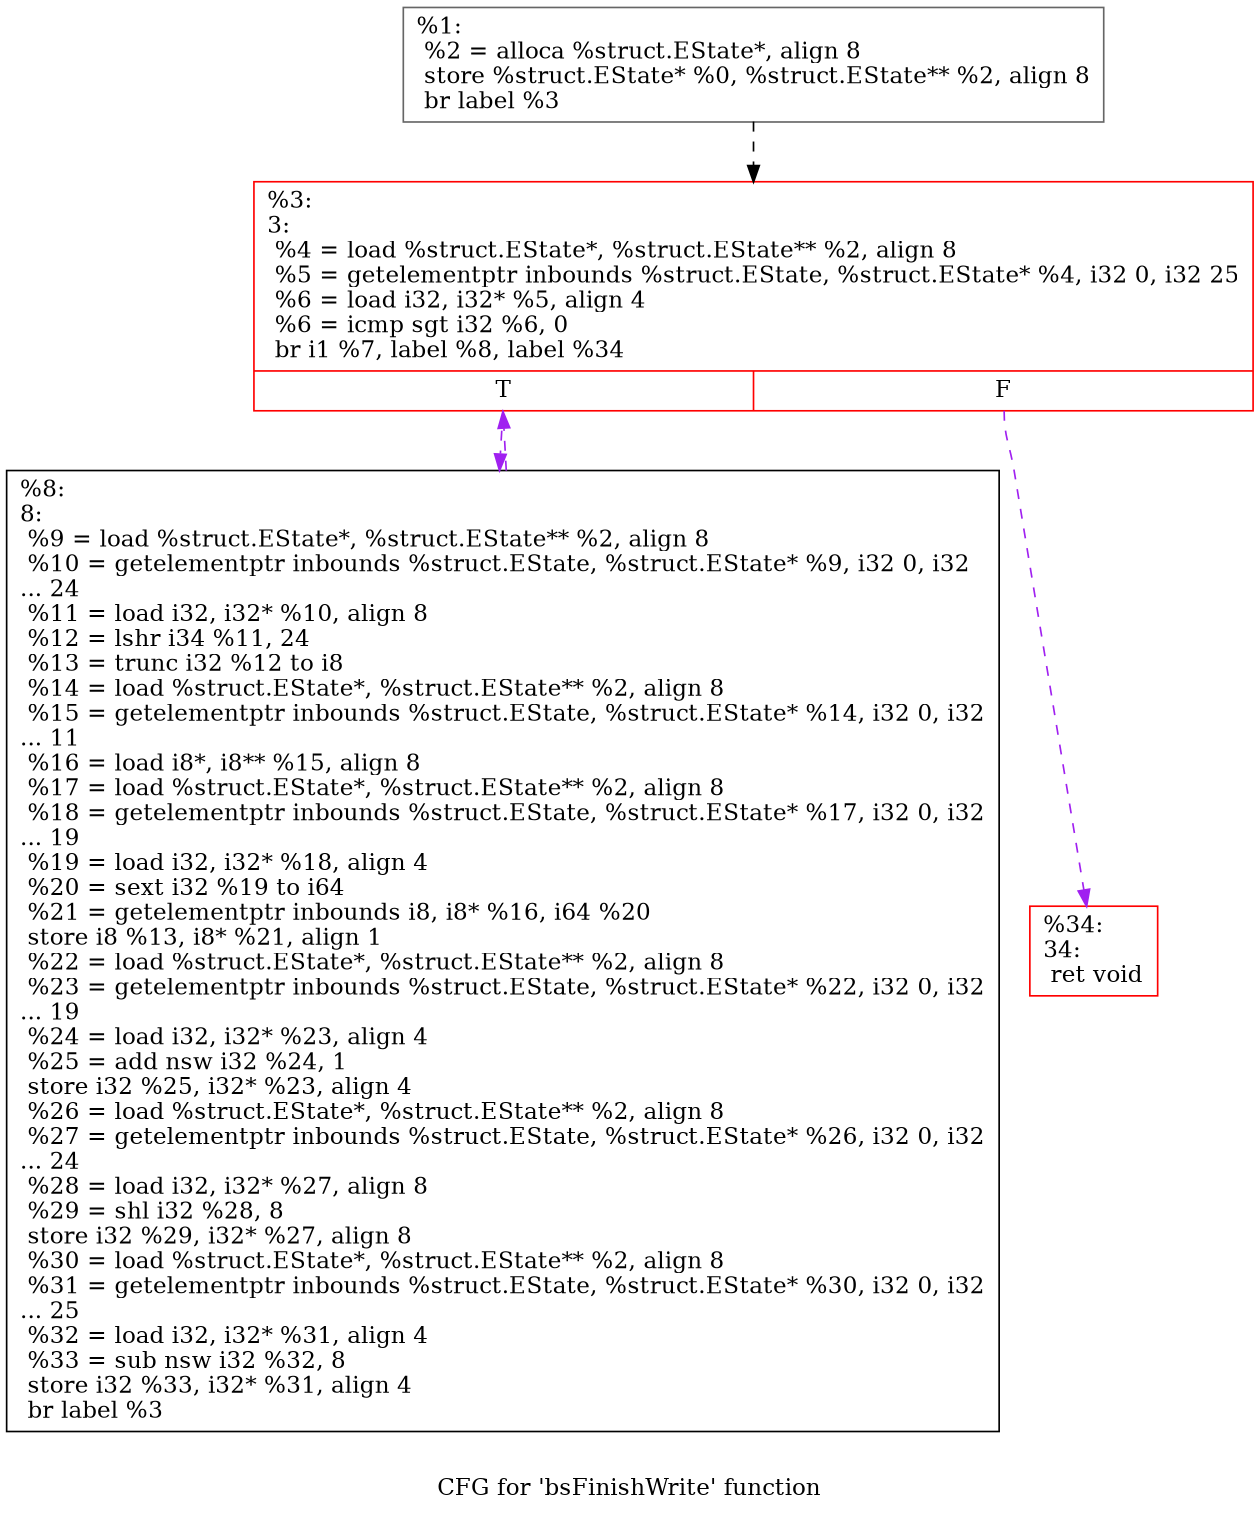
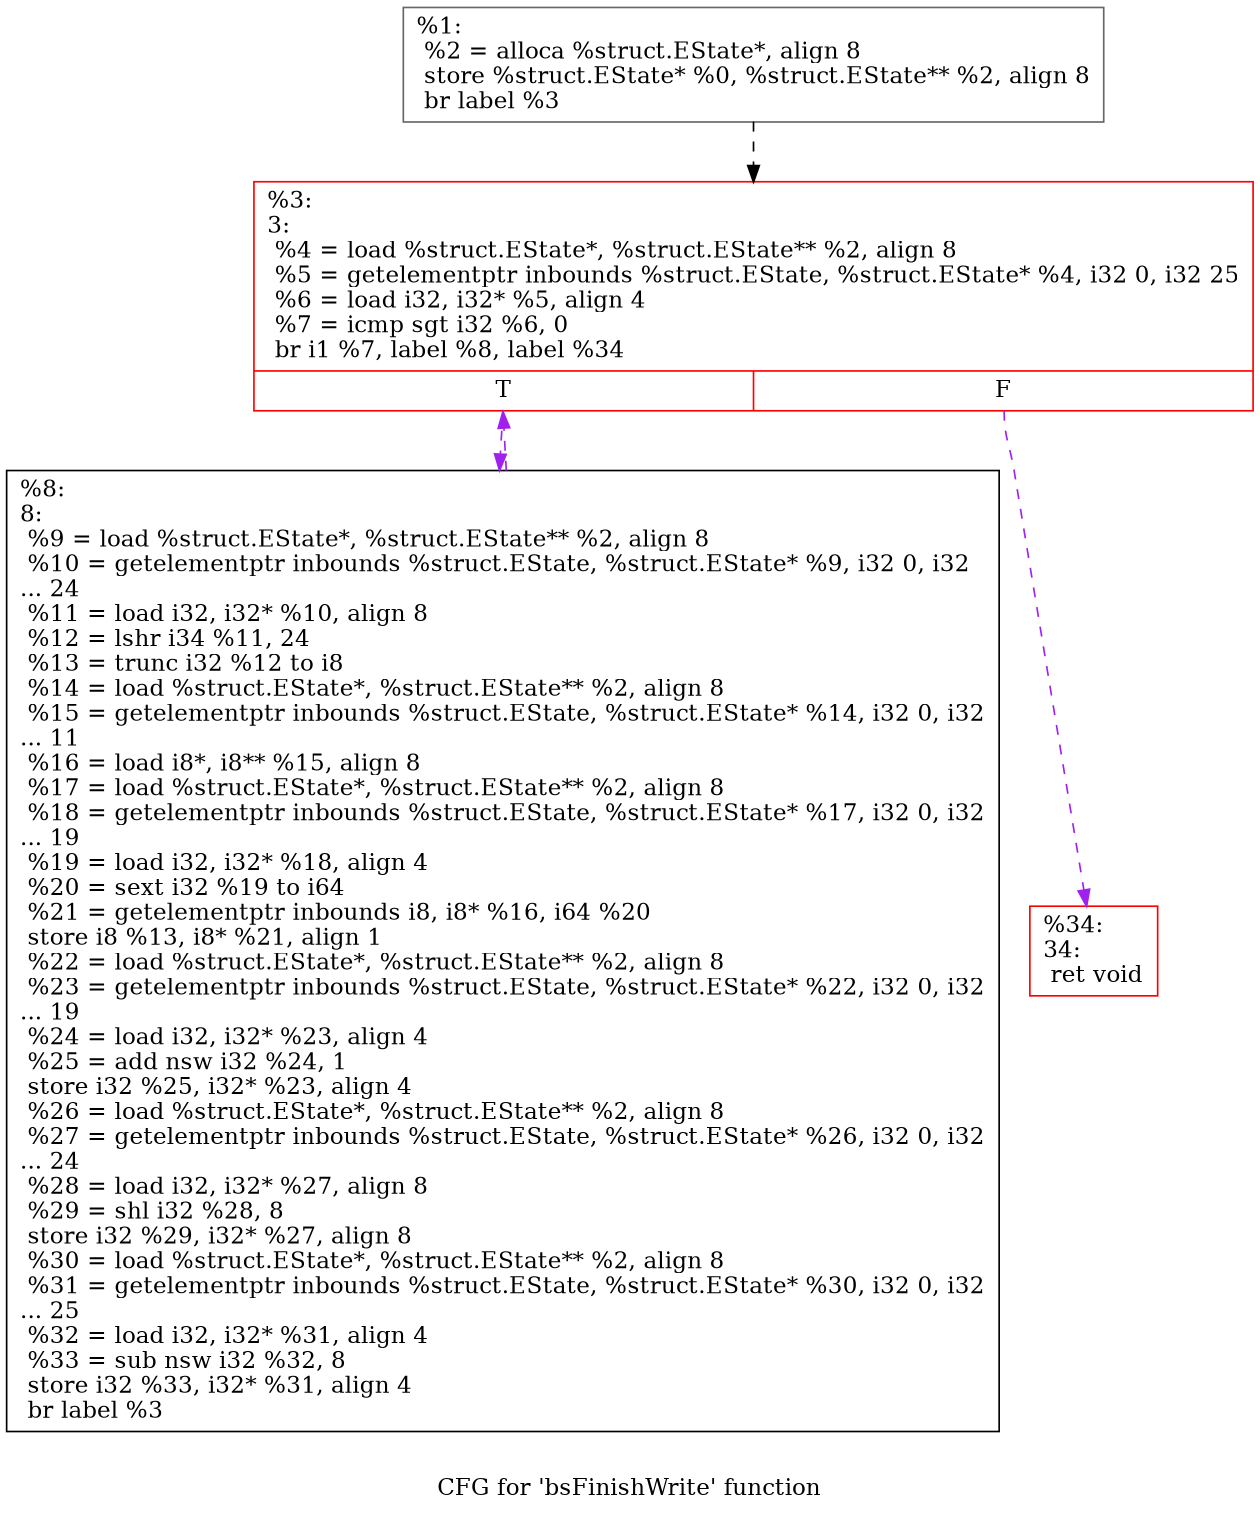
(418, 325) -> (418, 325)
